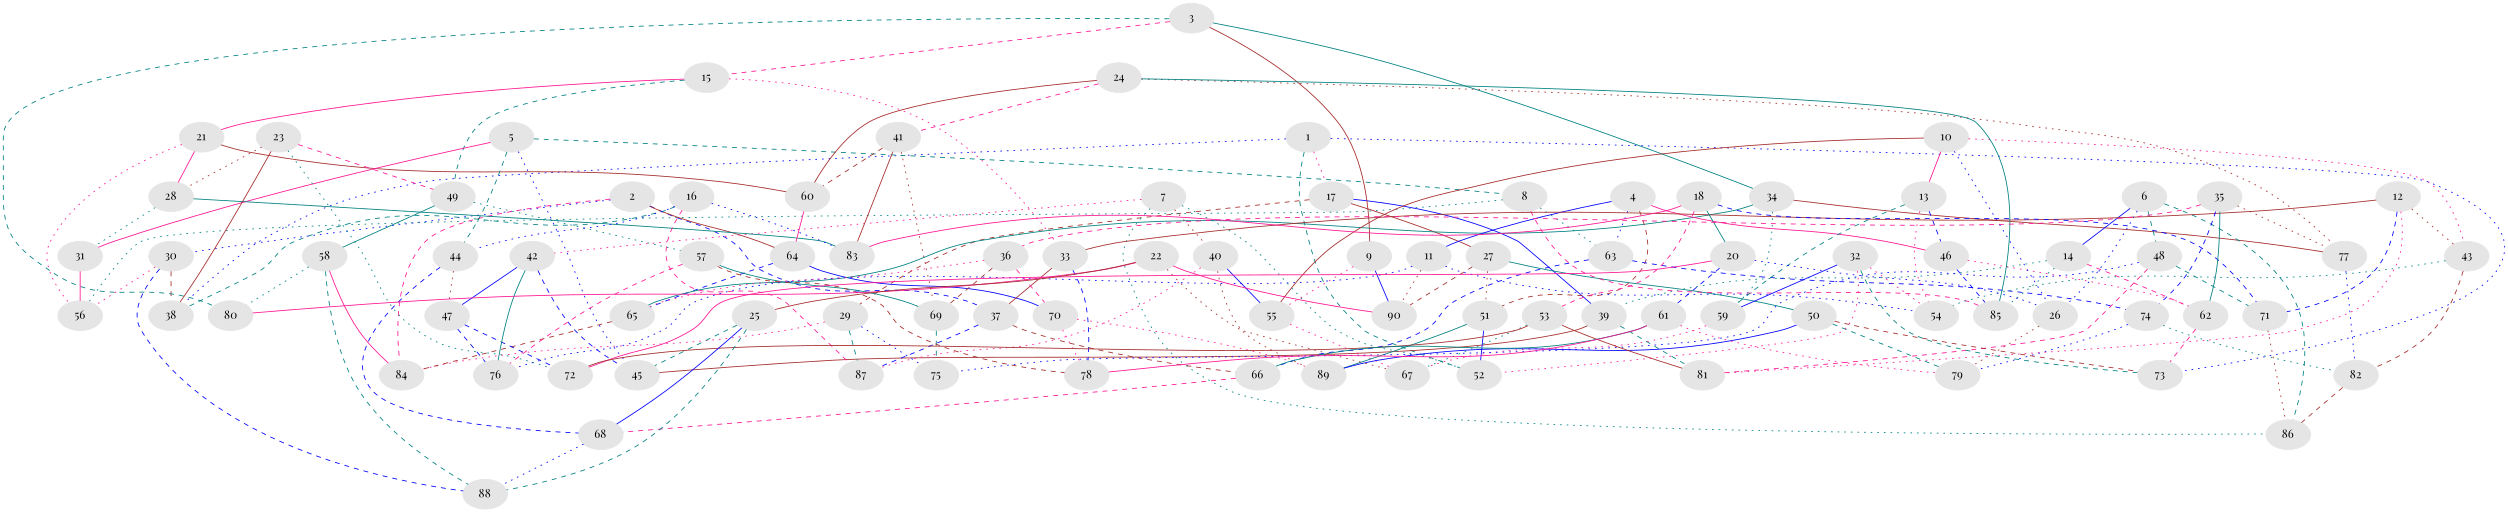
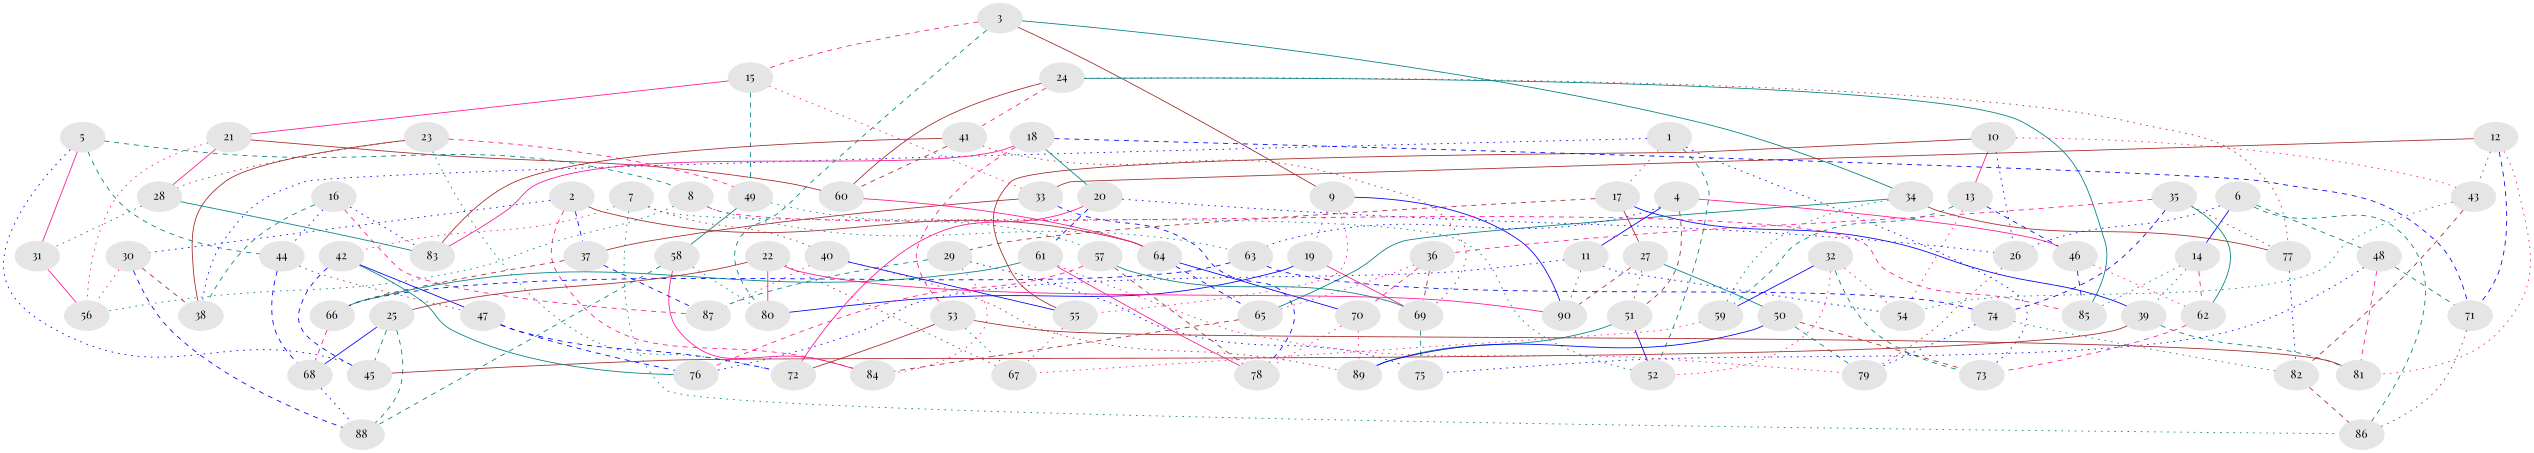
none -> (1310, 256)
